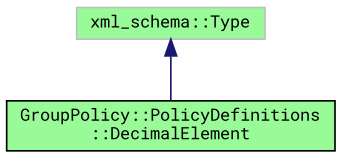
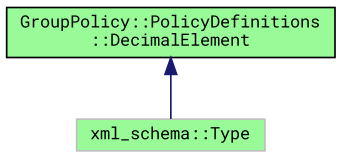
(171, 79) -> (171, 97)
